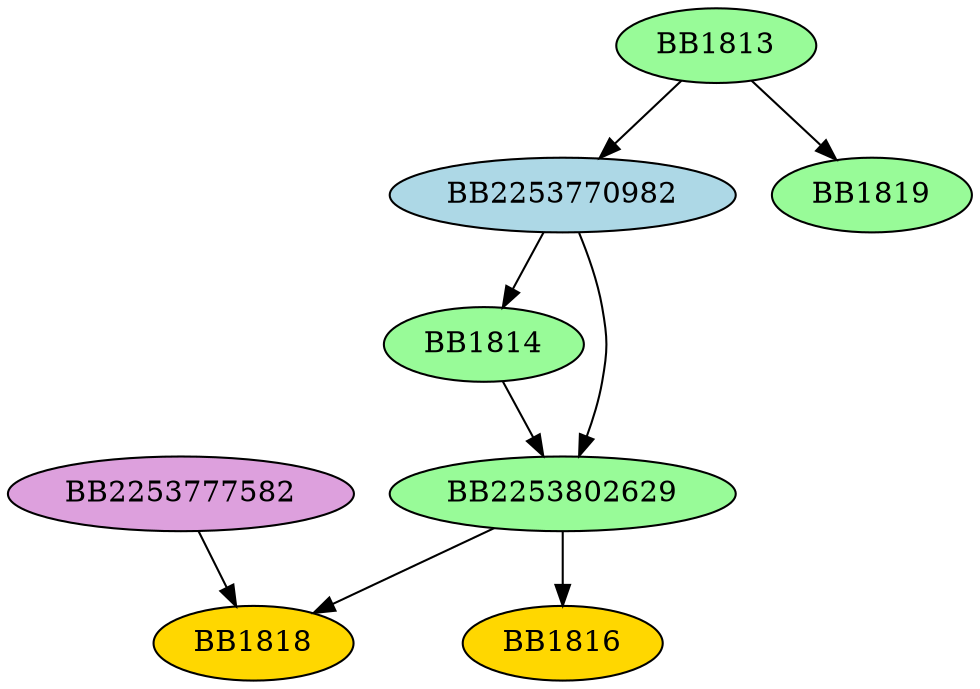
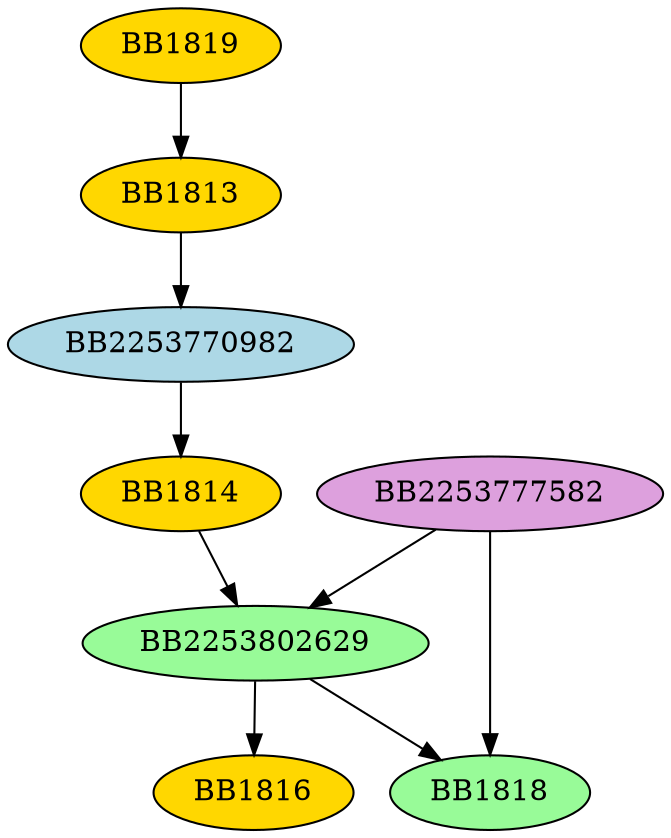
(716, 46) -> (181, 195)
(786, 113) -> (181, 110)
(872, 195) -> (181, 46)
(606, 334) -> (382, 563)
(484, 344) -> (181, 494)
(254, 643) -> (490, 793)
